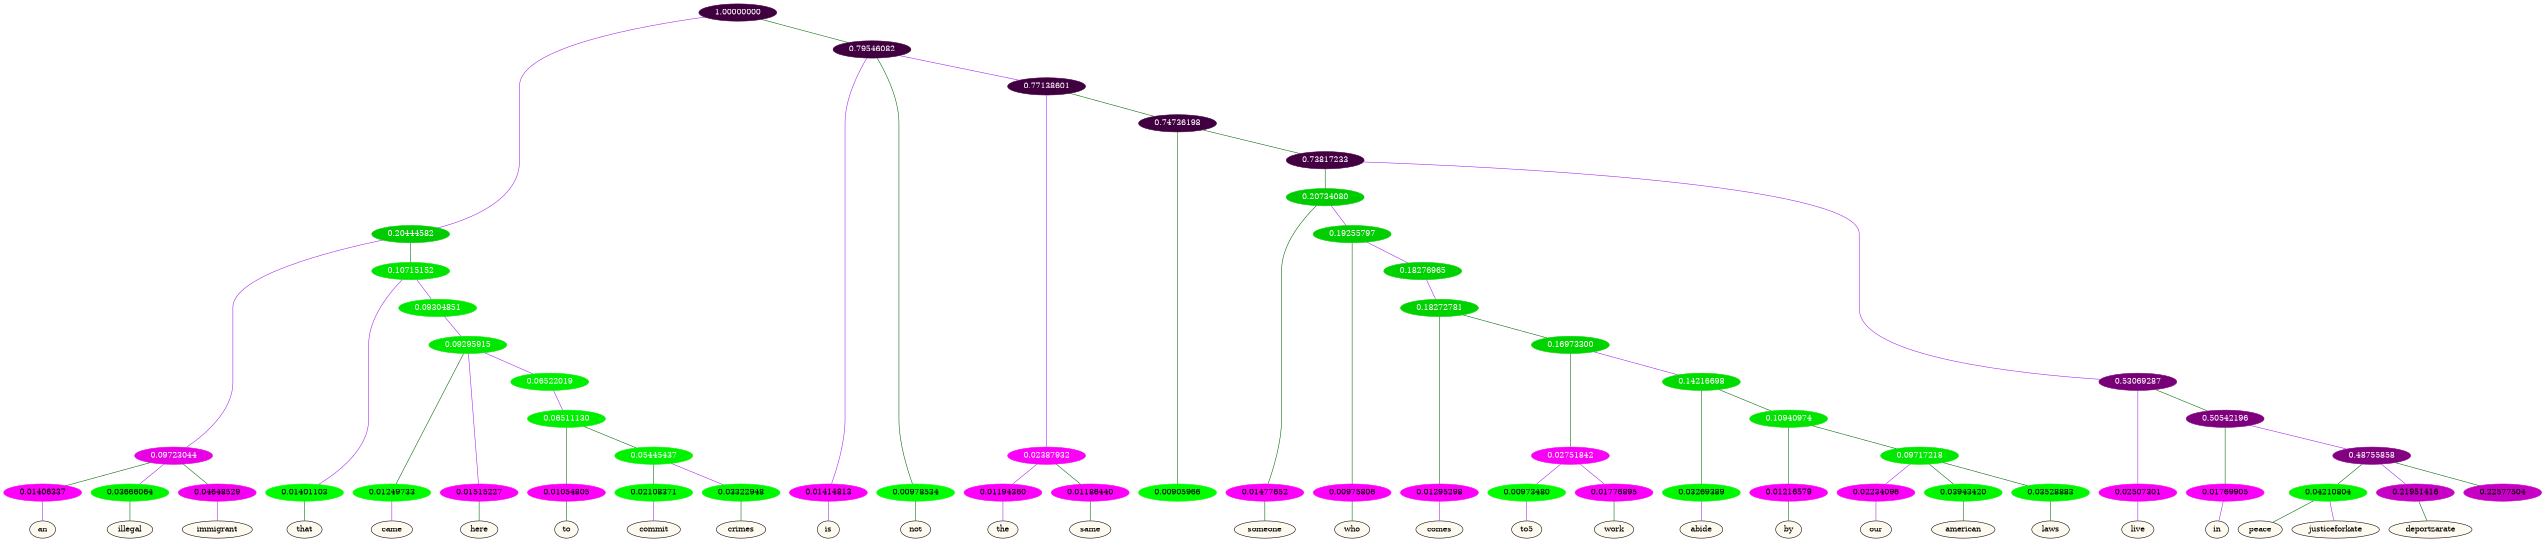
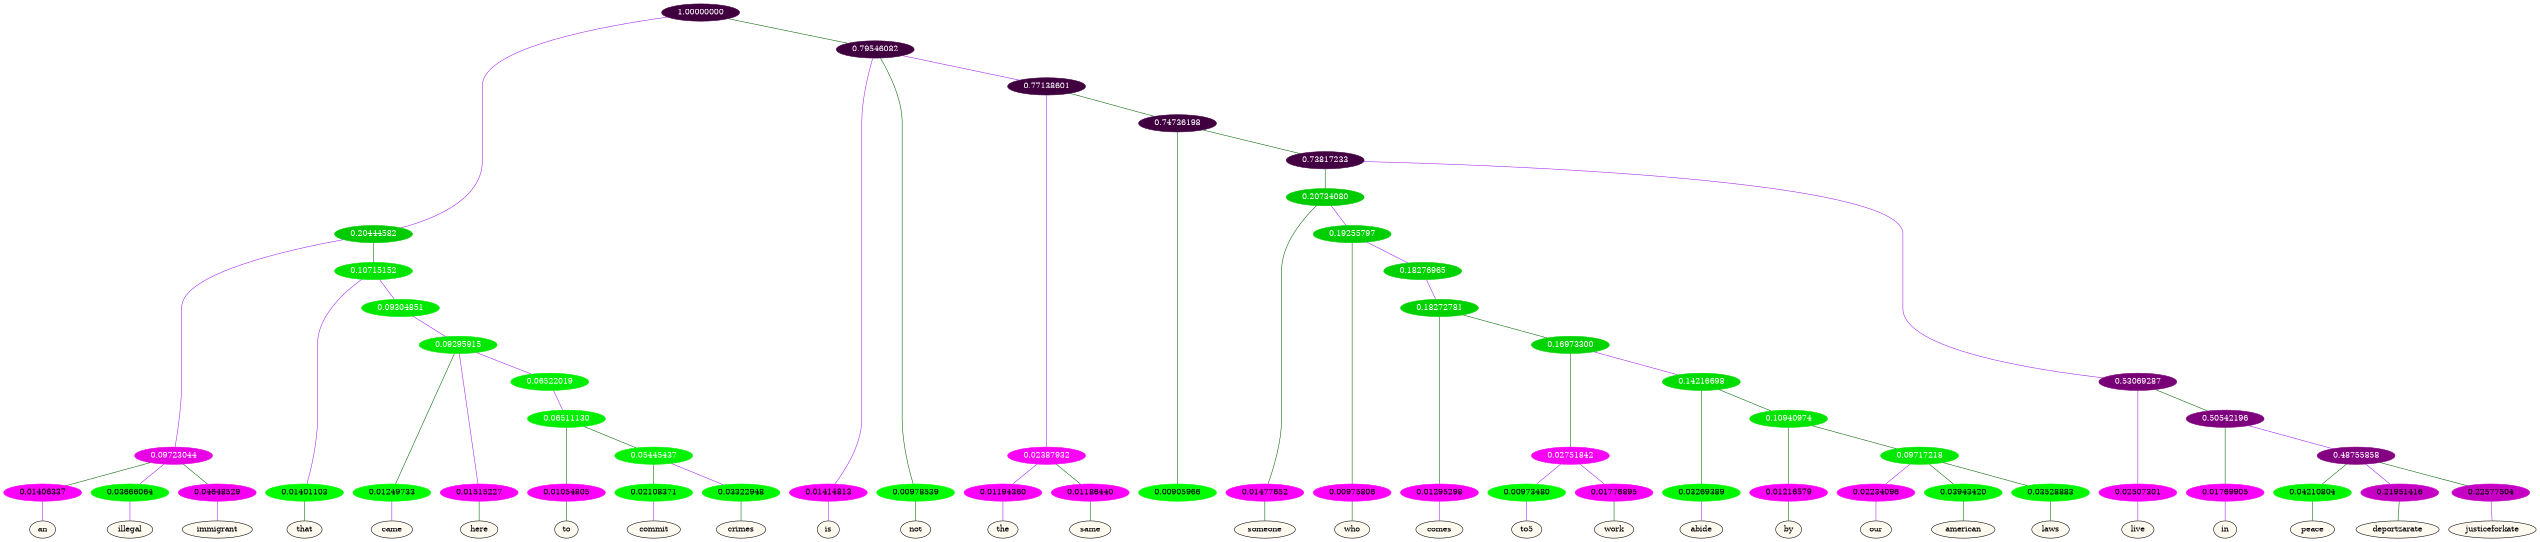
(916, 493) -> (916, 493)
(130, 511) -> (130, 511)
(2332, 511) -> (2492, 511)
